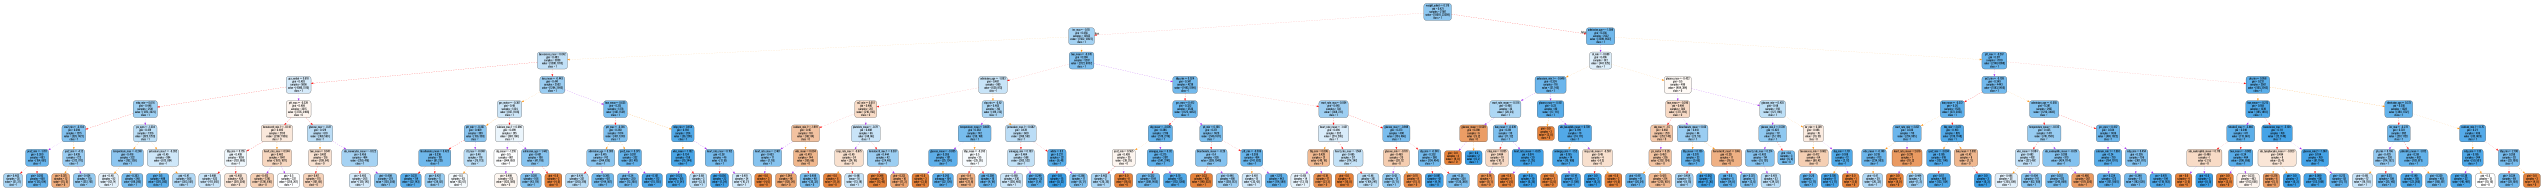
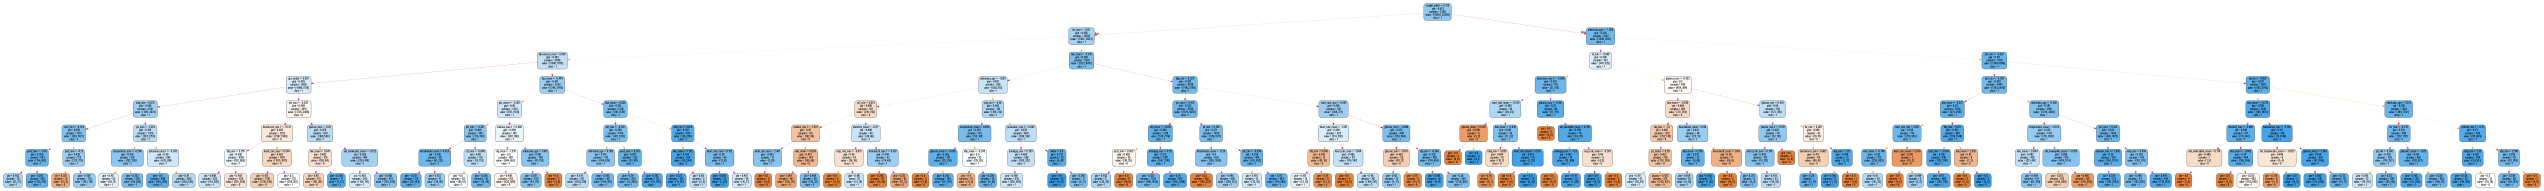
(1786, 158) -> (1786, 158)
none -> (336, 180)
(360, 180) -> (360, 180)
(435, 180) -> (435, 180)
none -> (481, 180)
(1035, 180) -> none
(1434, 180) -> (1434, 180)
(1635, 180) -> (1635, 180)
(1660, 180) -> (1660, 180)
(1728, 180) -> (1728, 180)
none -> (1962, 180)
(2006, 180) -> none
(2057, 180) -> (2057, 180)
(2204, 180) -> none
